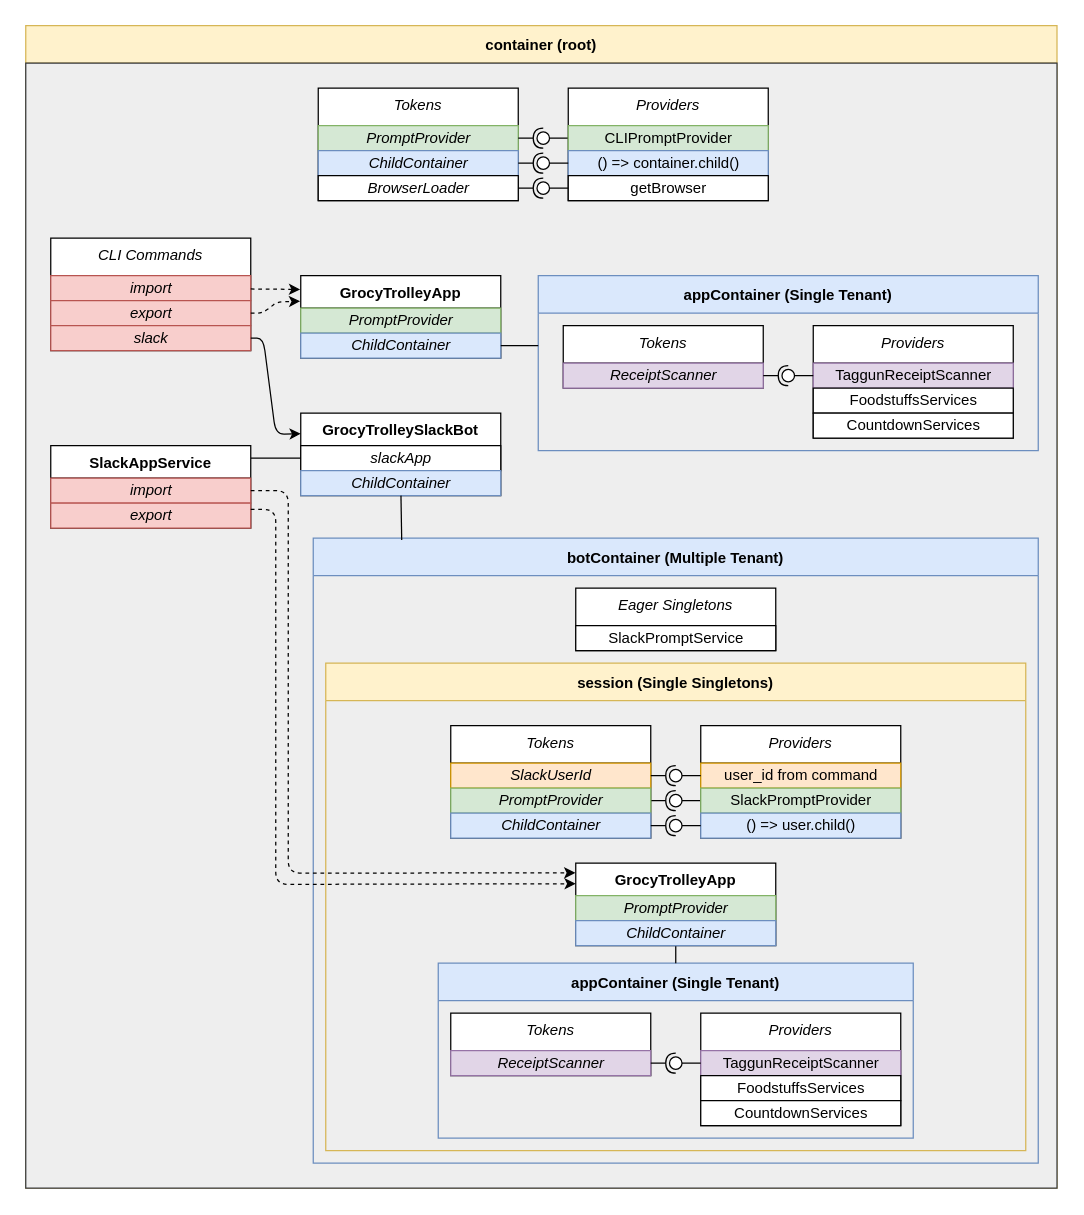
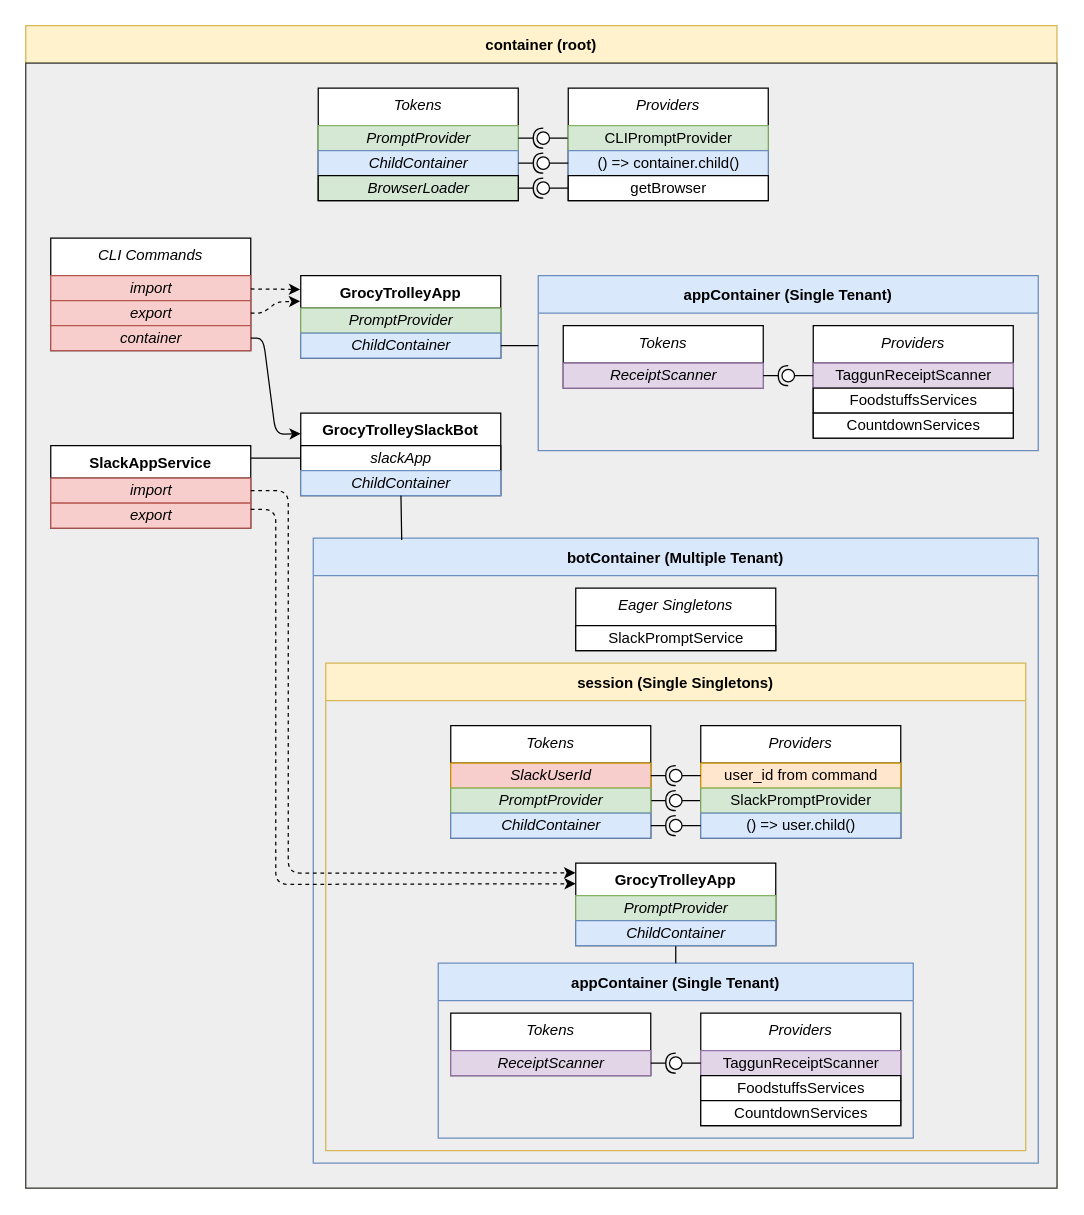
(418, 188) -> (418, 188)
(151, 338) -> (151, 338)
(551, 776) -> (551, 776)
